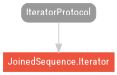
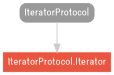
(59, 62) -> (57, 62)
